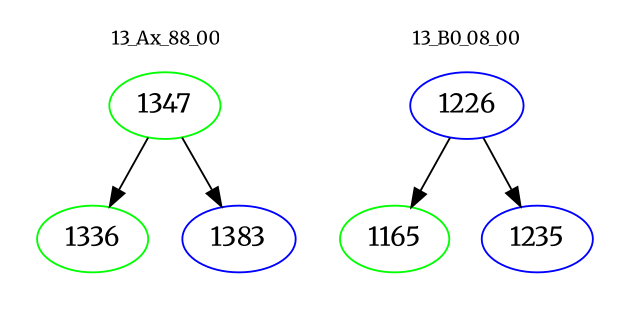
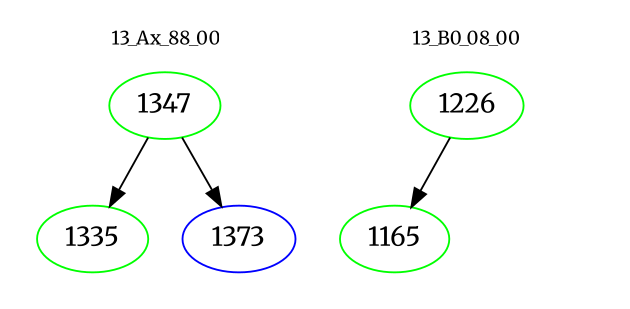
(467, 106) -> (467, 106)
(93, 239) -> (93, 239)
(239, 239) -> (239, 239)
(537, 239) -> none
